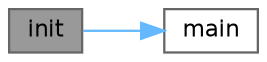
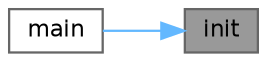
(112, 31) -> (132, 31)
